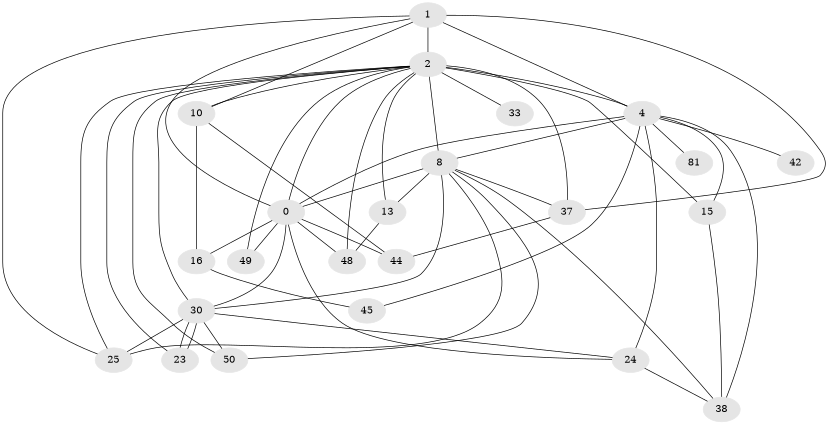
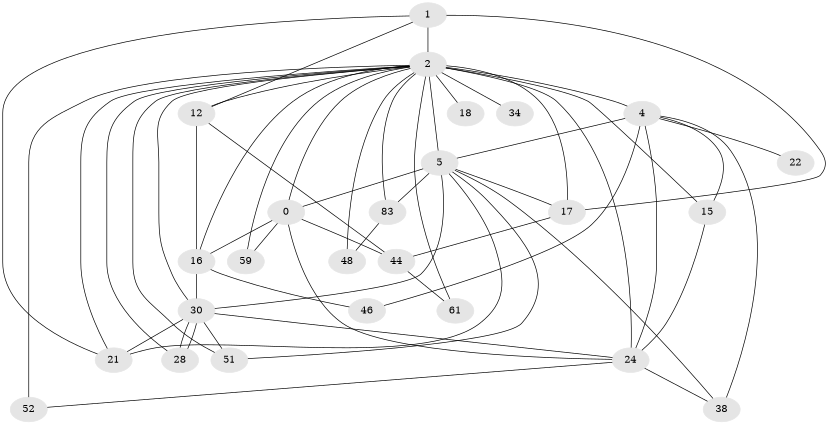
(535, 64) -> none
(210, 74) -> none
(197, 114) -> (197, 114)
none -> (466, 114)
(515, 114) -> (515, 114)
none -> (273, 119)
(456, 141) -> none
none -> (599, 162)
(440, 163) -> (440, 163)
(694, 163) -> none
(796, 163) -> (796, 163)
(388, 212) -> (388, 212)
(567, 212) -> (567, 212)
(317, 237) -> none
(246, 262) -> (246, 262)
(266, 279) -> (197, 286)
(719, 310) -> (682, 292)
(367, 311) -> (367, 311)
none -> (455, 311)
(114, 360) -> (114, 360)
(180, 360) -> (180, 360)
(229, 360) -> (229, 360)
none -> (29, 409)
